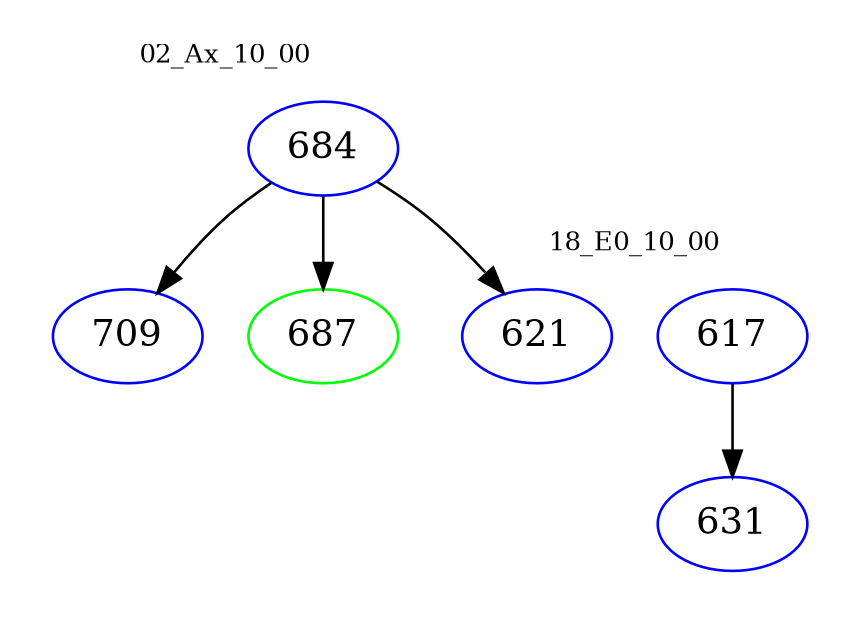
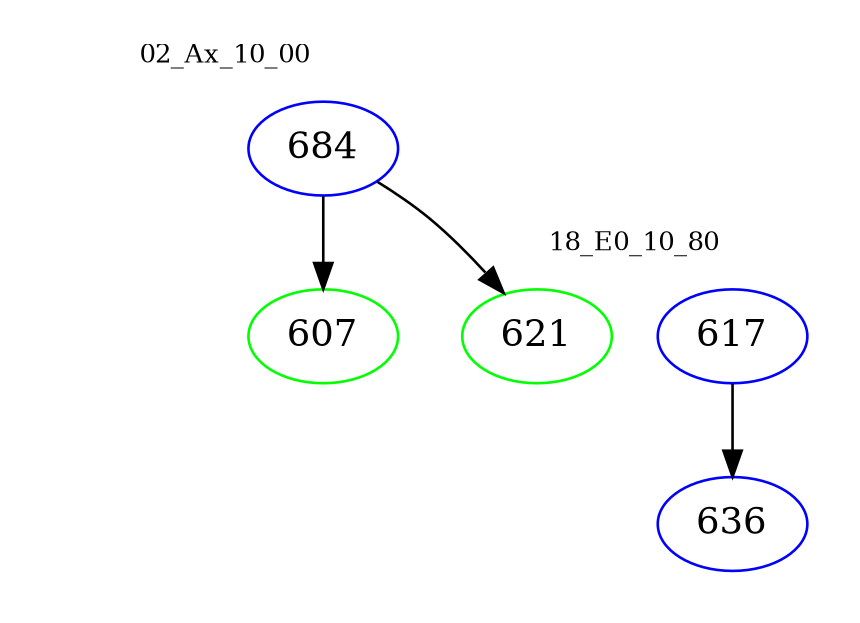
(635, 244) -> (635, 244)
(128, 336) -> none
(323, 336) -> (323, 336)
(537, 336) -> (537, 336)
(733, 524) -> (733, 524)
